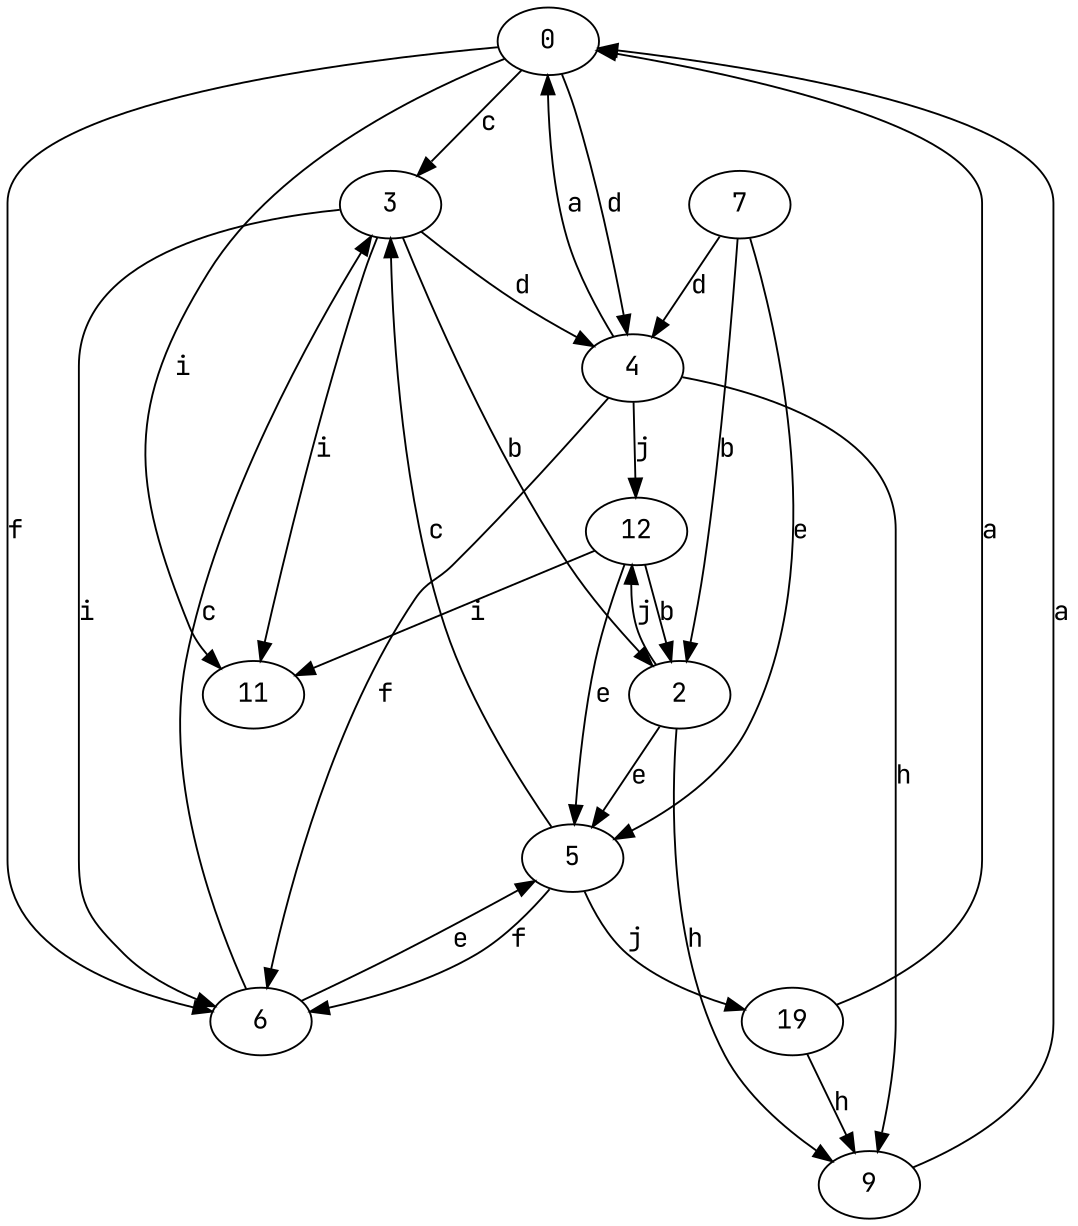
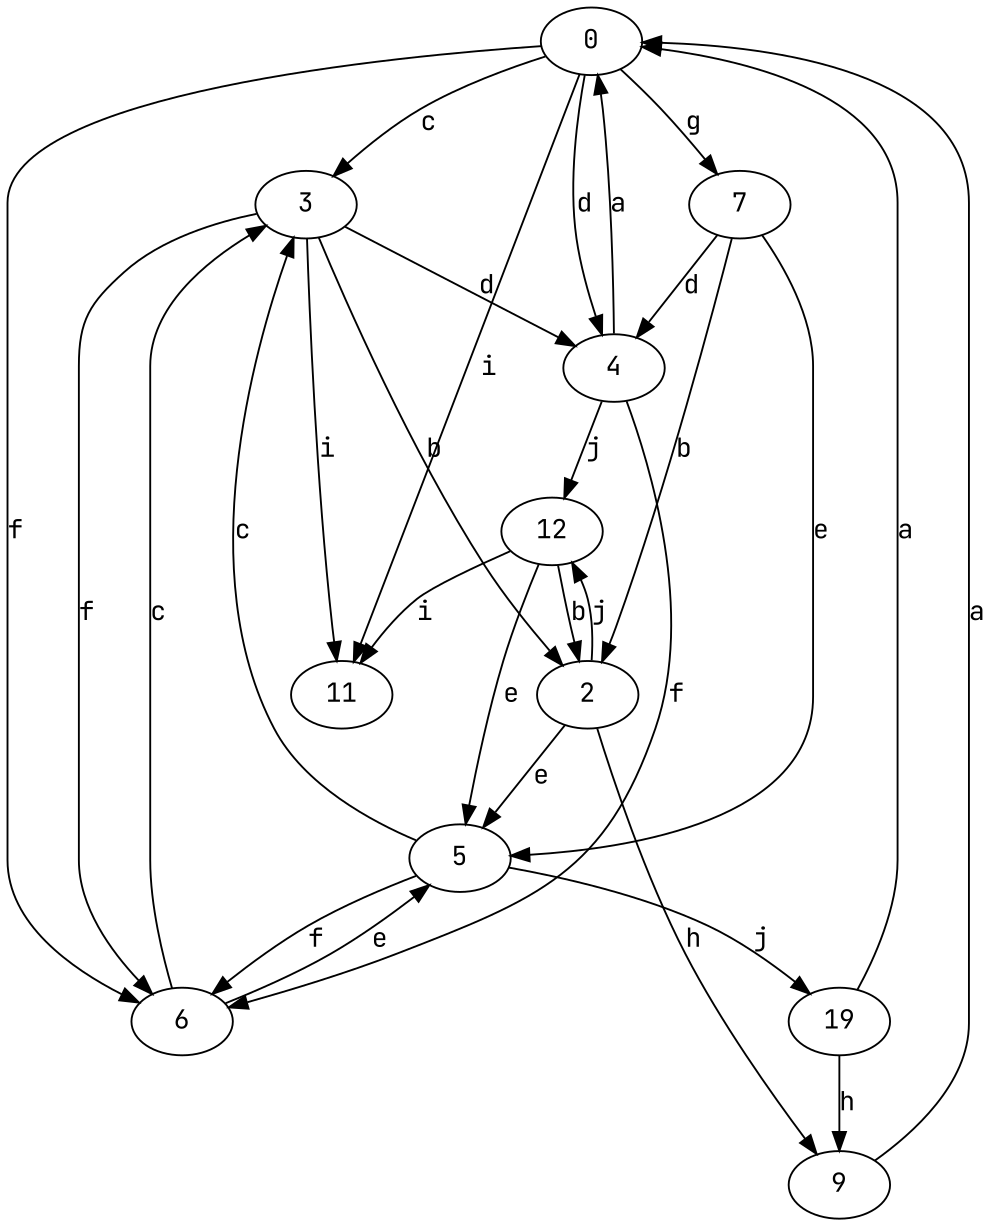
none -> (665, 113)
(87, 613) -> (87, 613)
(896, 690) -> none
